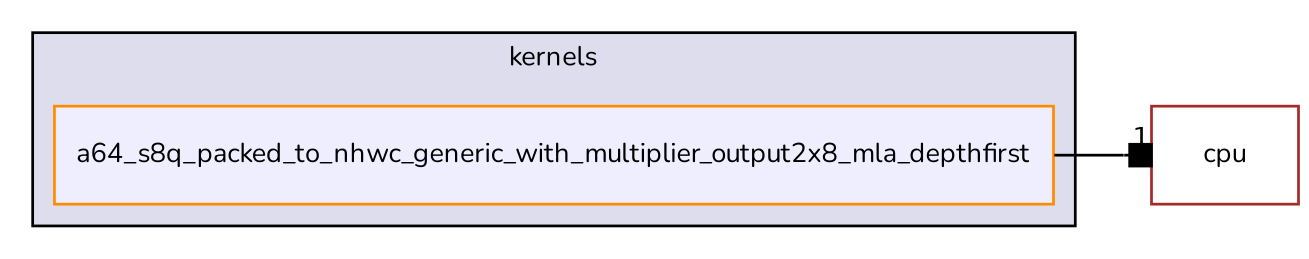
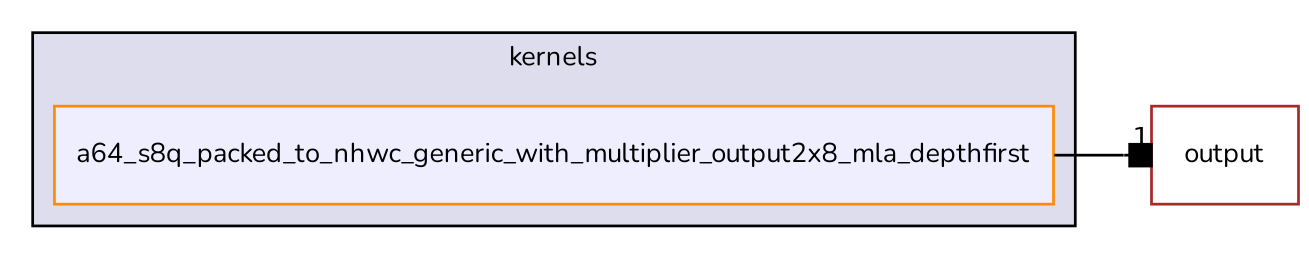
(1225, 155) -> (1225, 155)
